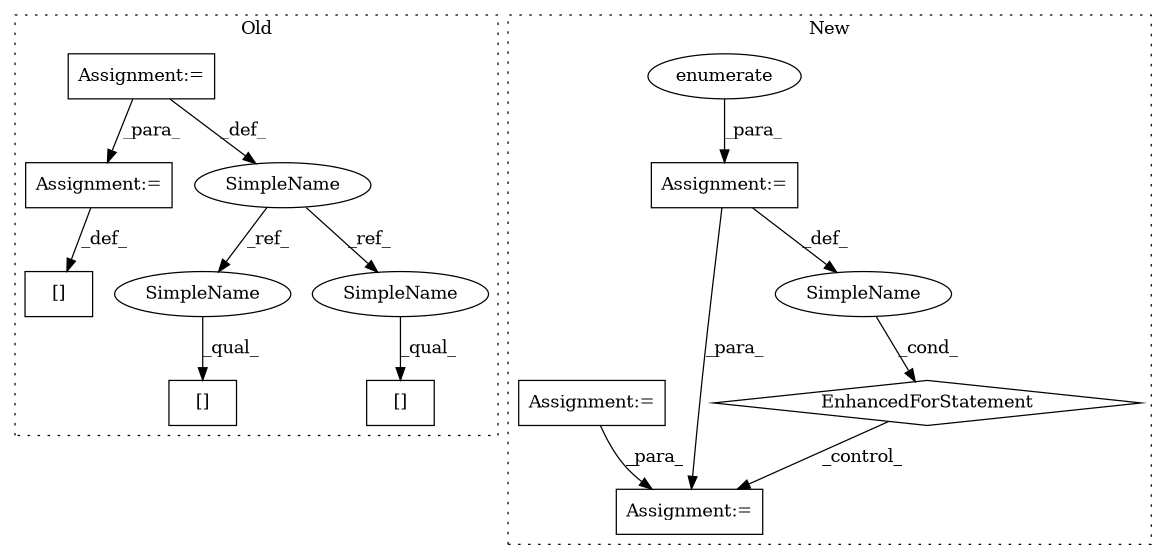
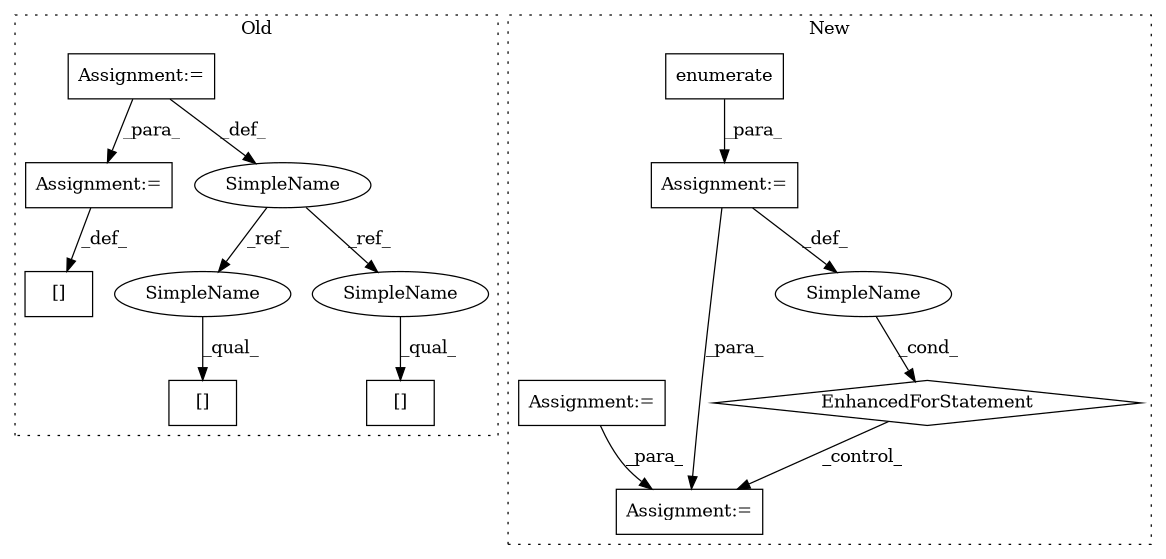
(725, 76) -> (725, 76)
